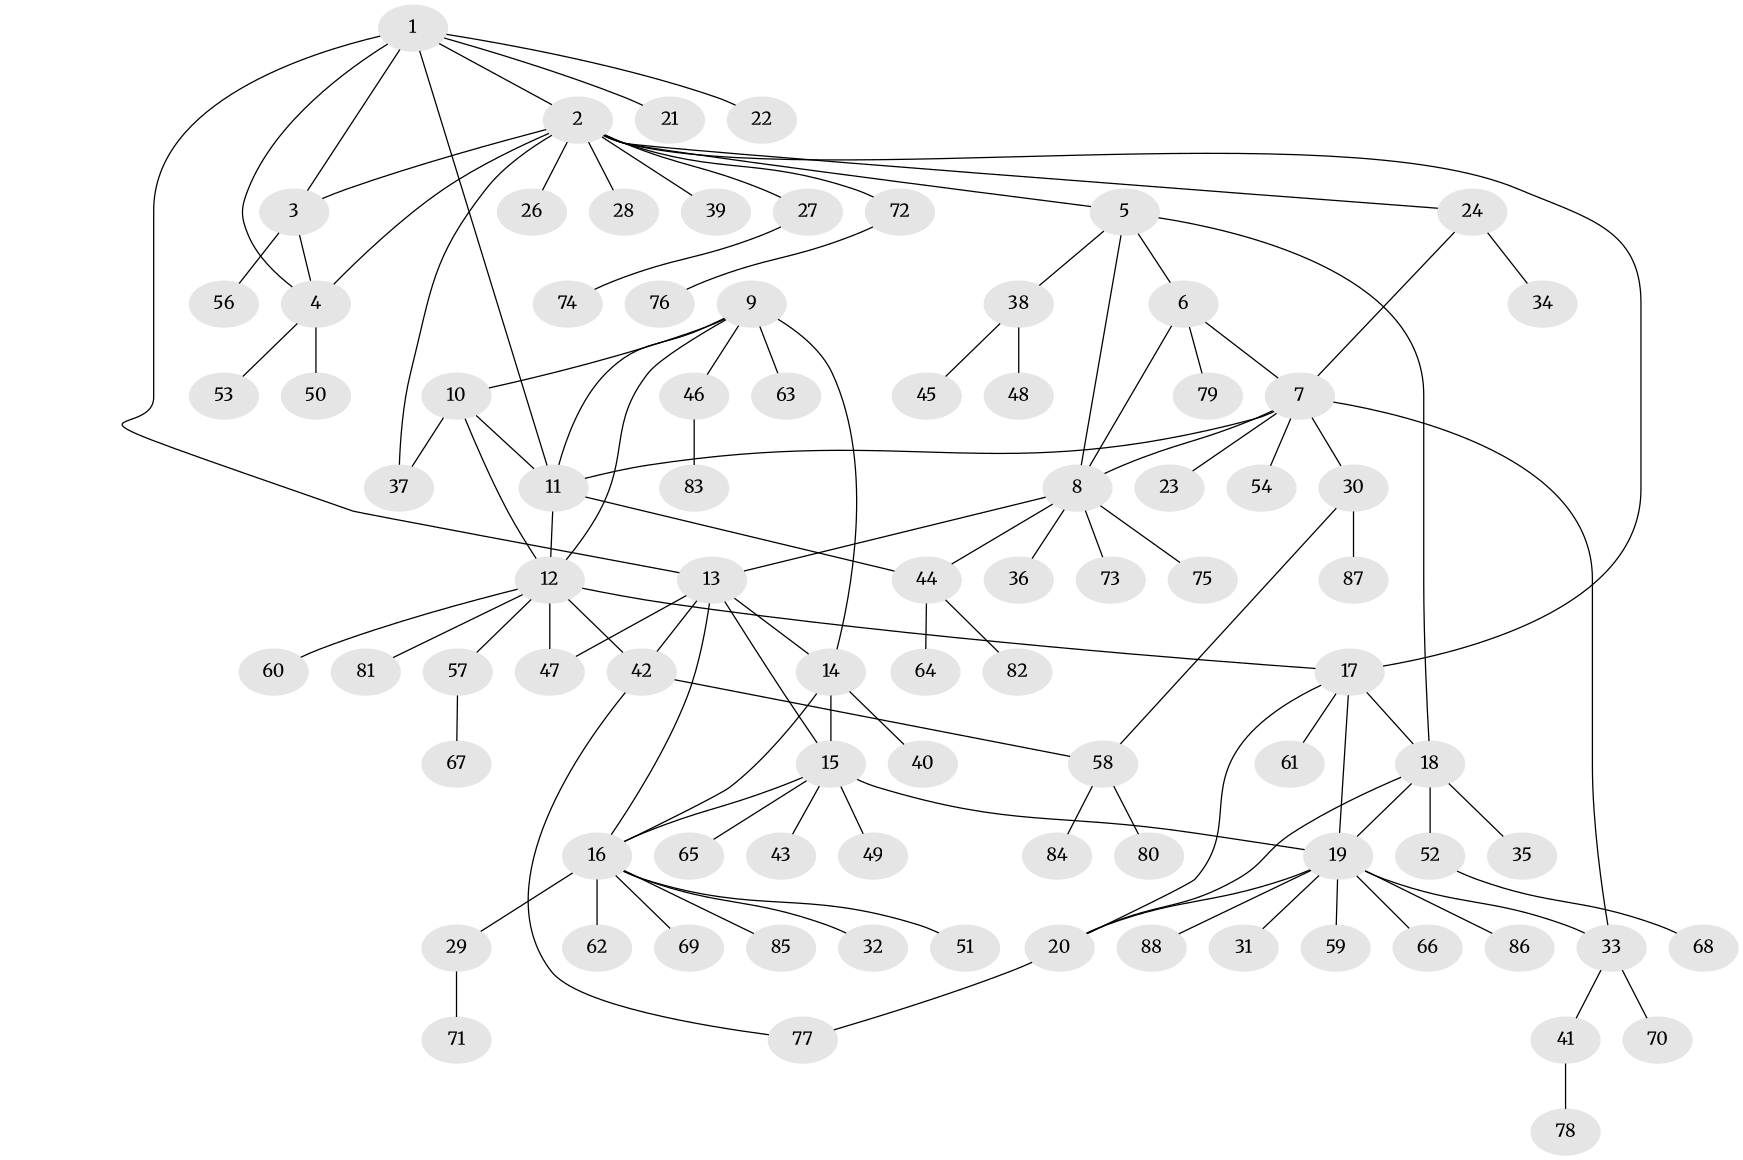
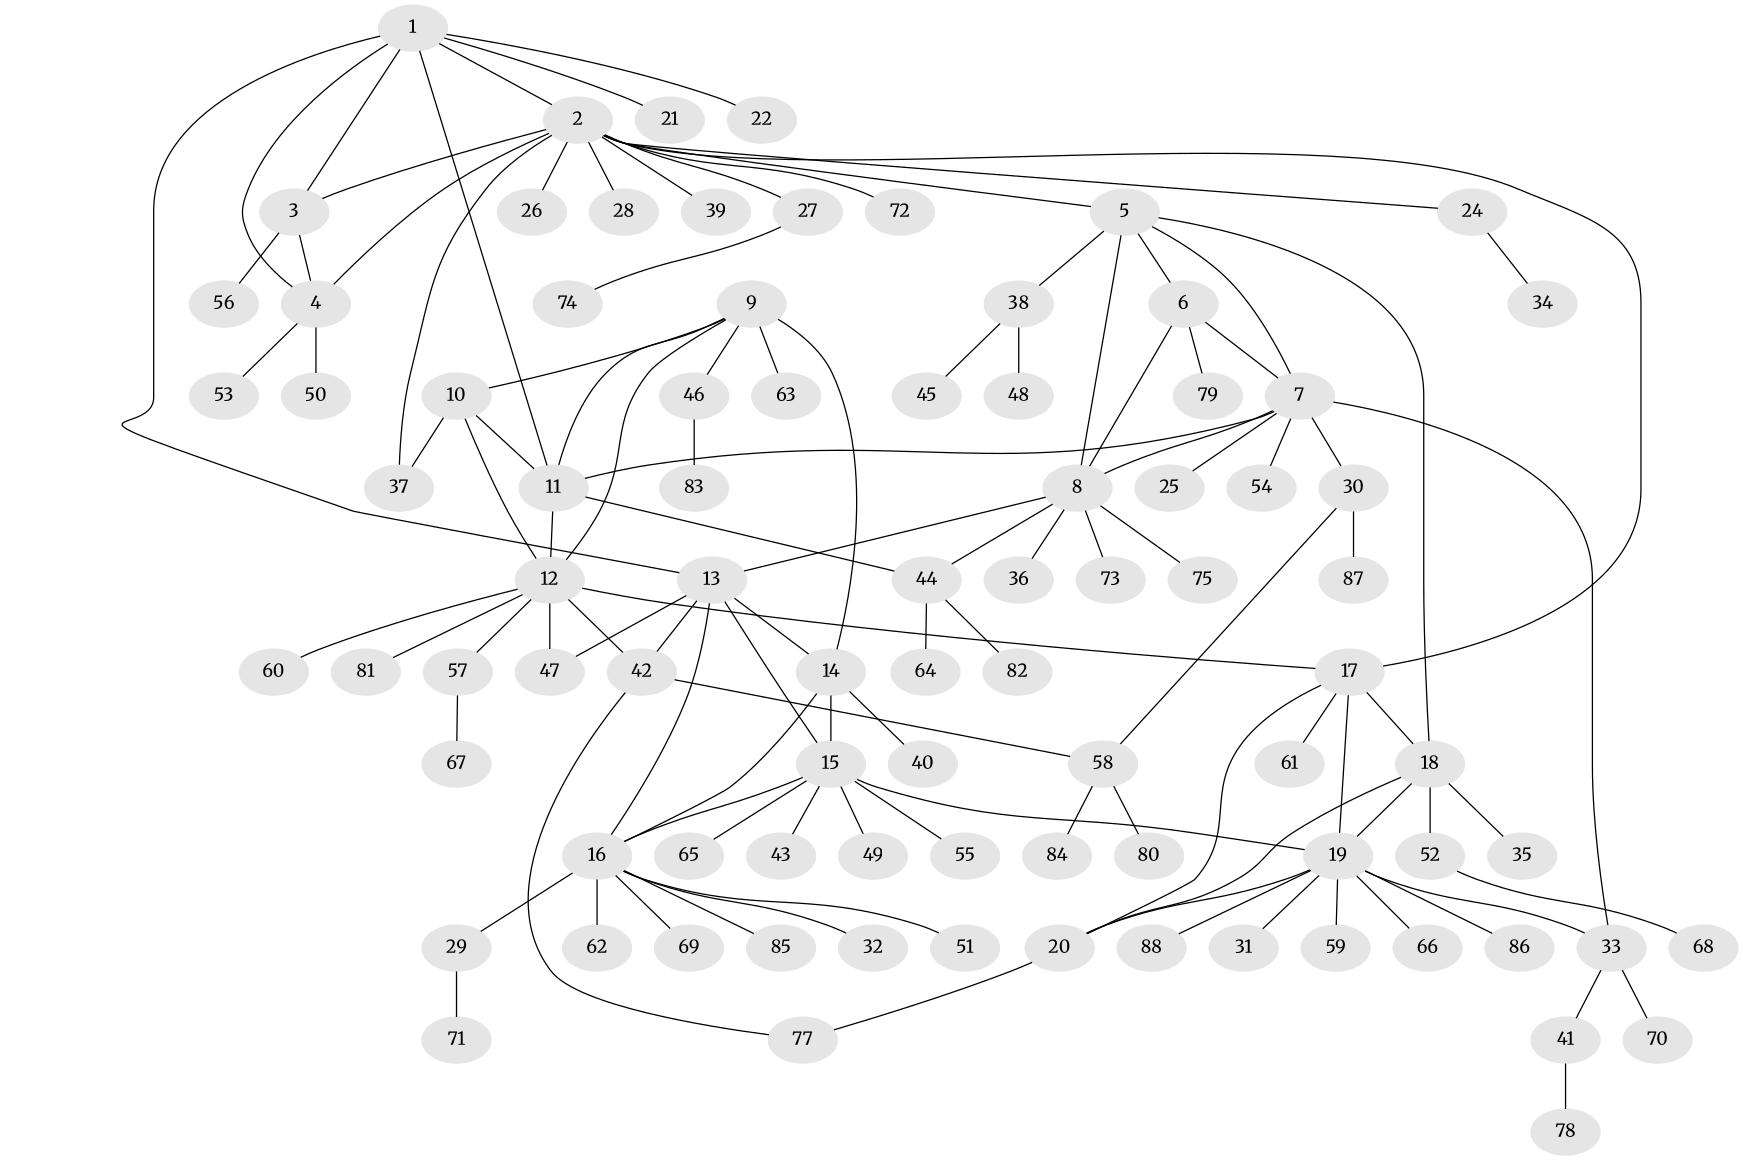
(1390, 300) -> (1235, 287)
(660, 304) -> none
(1170, 488) -> (1170, 488)
none -> (965, 856)
